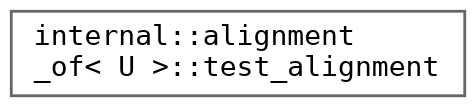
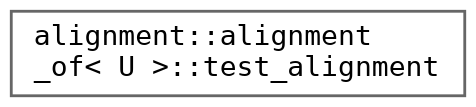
(238, 54) -> (238, 54)
